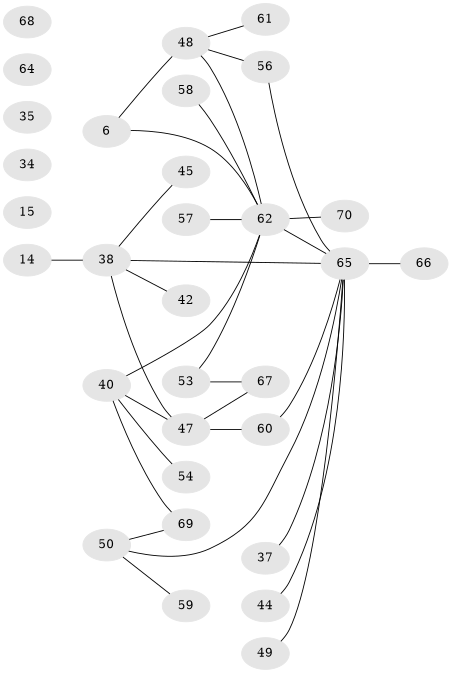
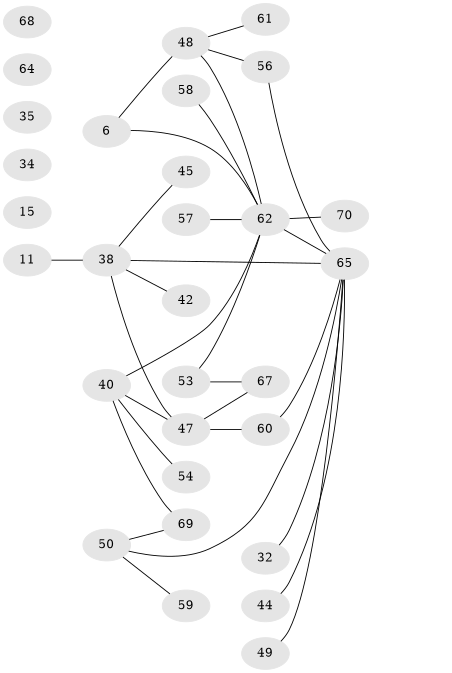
(27, 260) -> (27, 260)
(424, 264) -> none
(265, 558) -> (265, 558)
